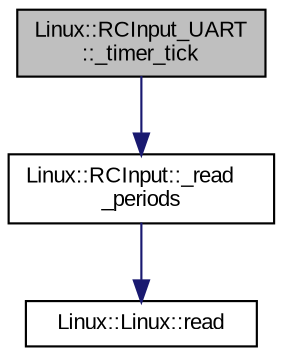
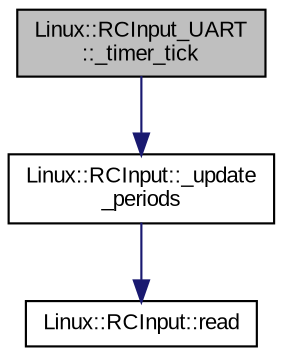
(141, 189) -> (141, 189)
(141, 324) -> (141, 324)
